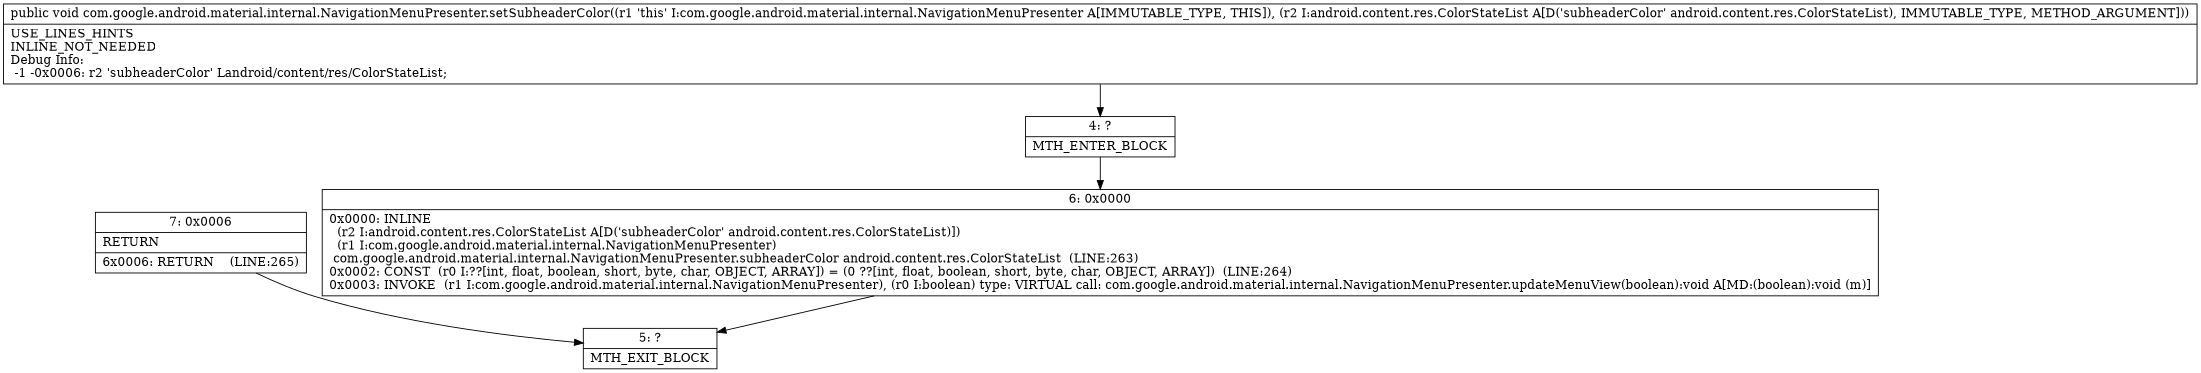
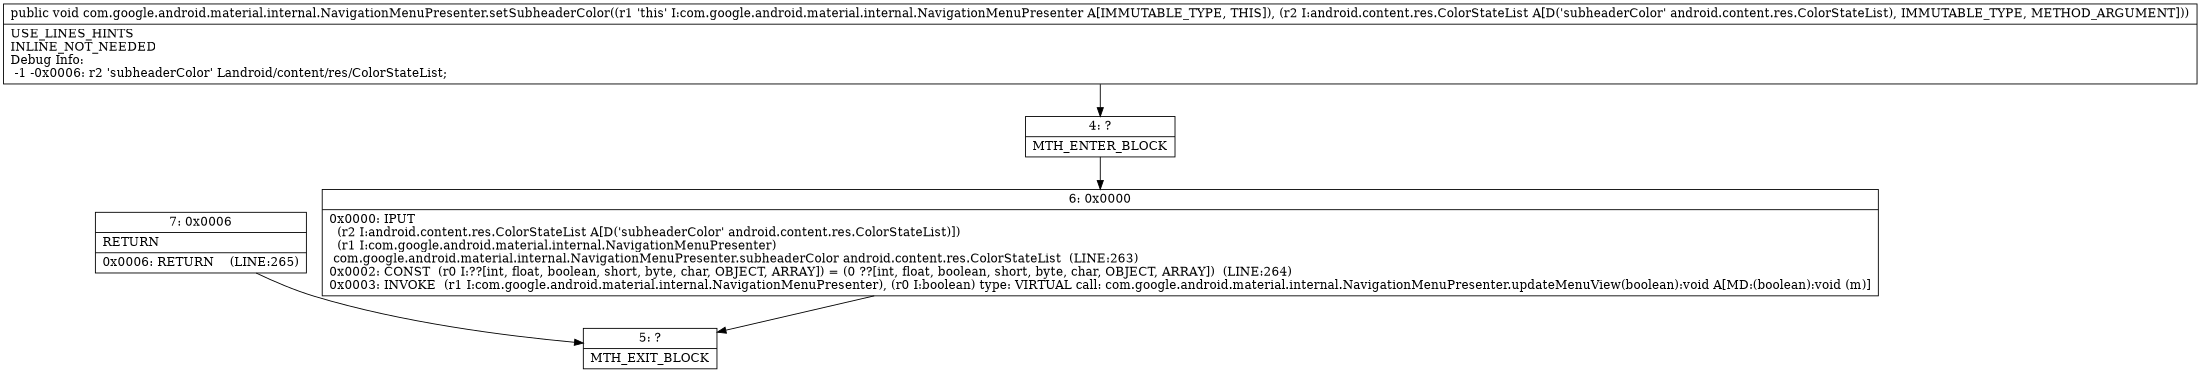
(385, 219) -> (376, 219)
(201, 262) -> (201, 262)
